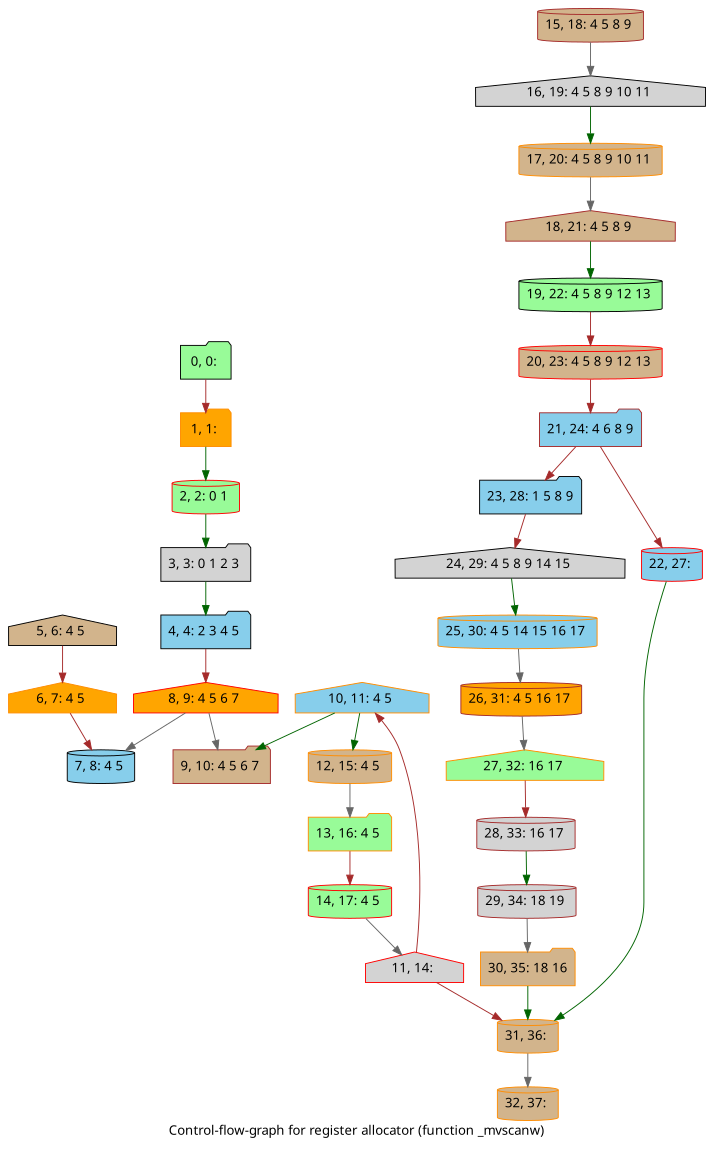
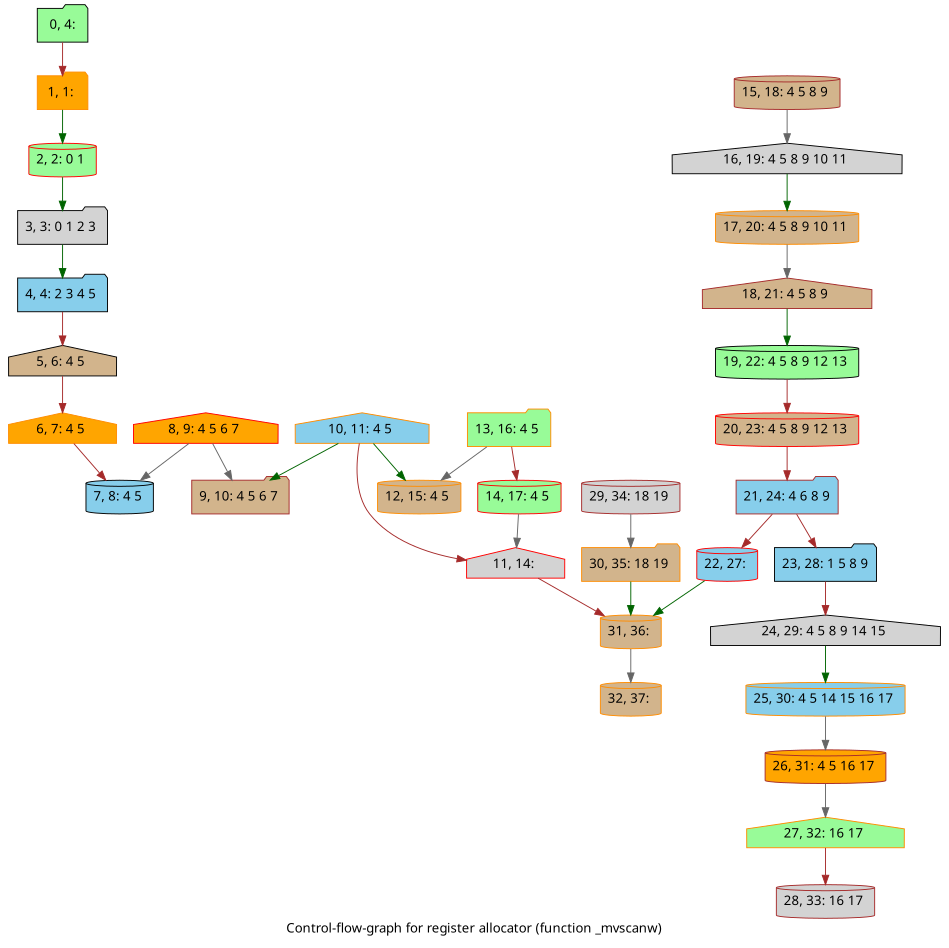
(206, 362) -> (63, 25)
(206, 661) -> (63, 324)
(350, 796) -> (468, 461)
(417, 833) -> (379, 524)
(526, 863) -> none
(528, 969) -> (631, 564)
